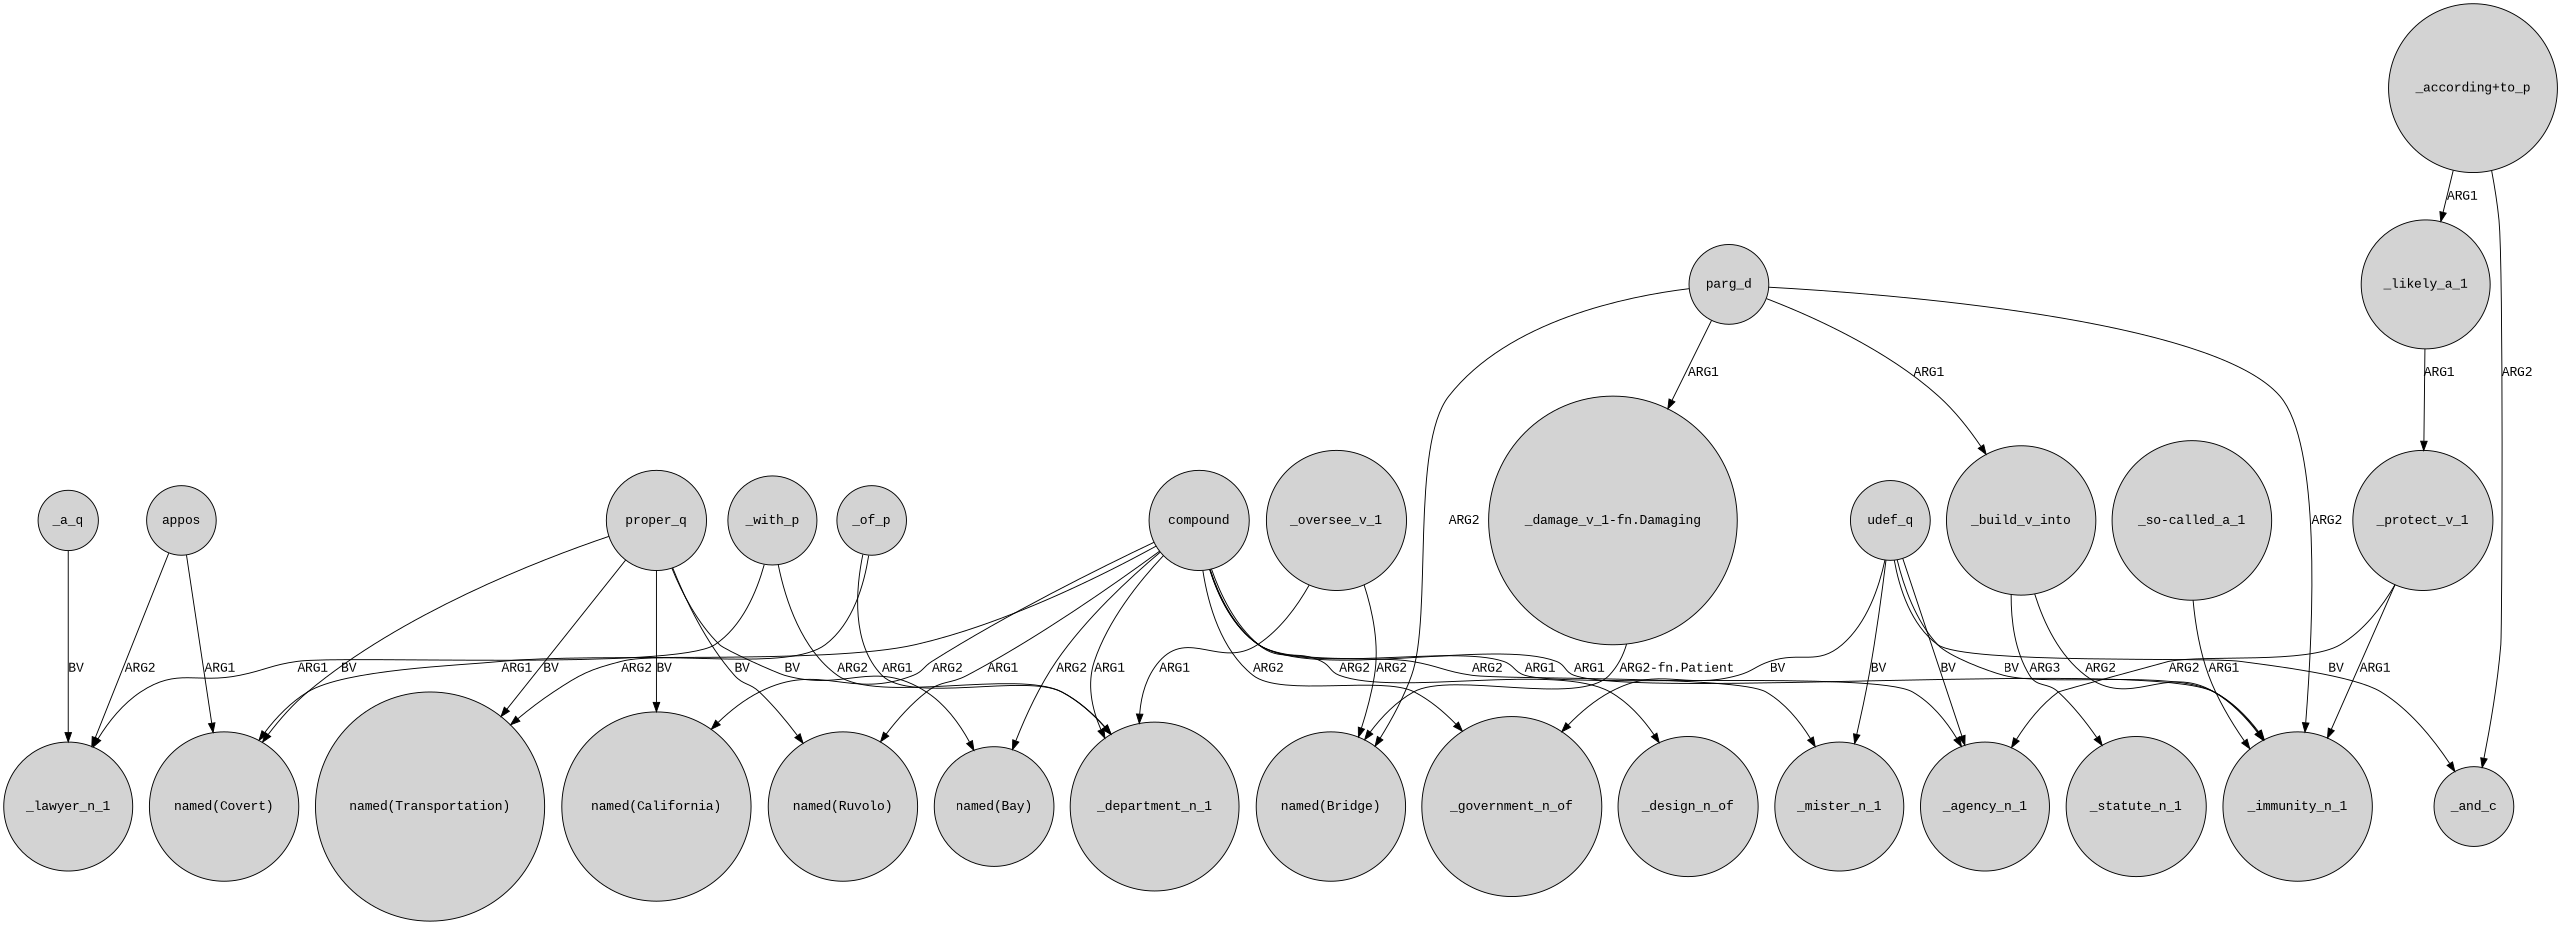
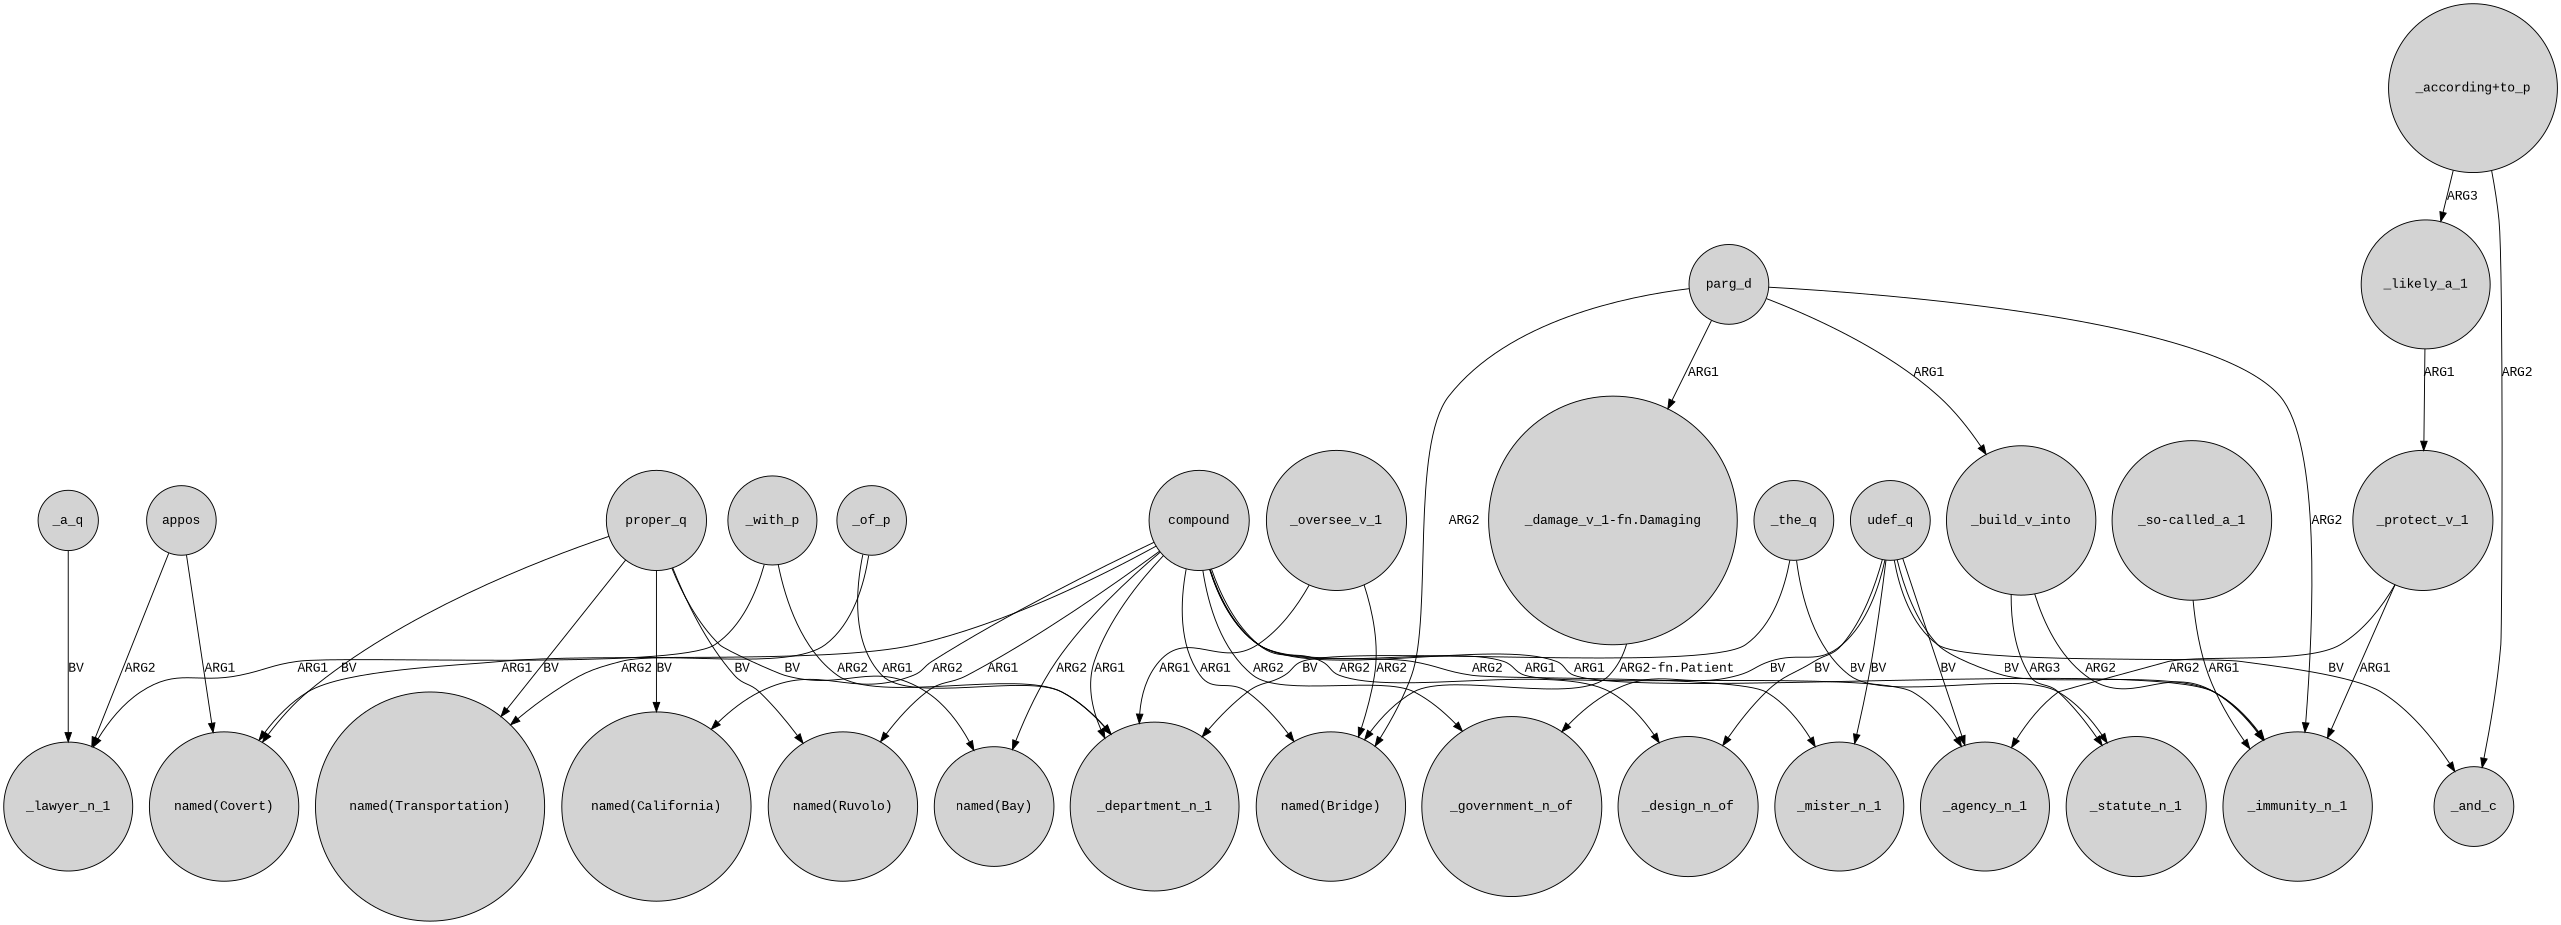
(2463, 196) -> (2463, 196)
none -> (1794, 520)
none -> (1808, 665)
none -> (1200, 676)
